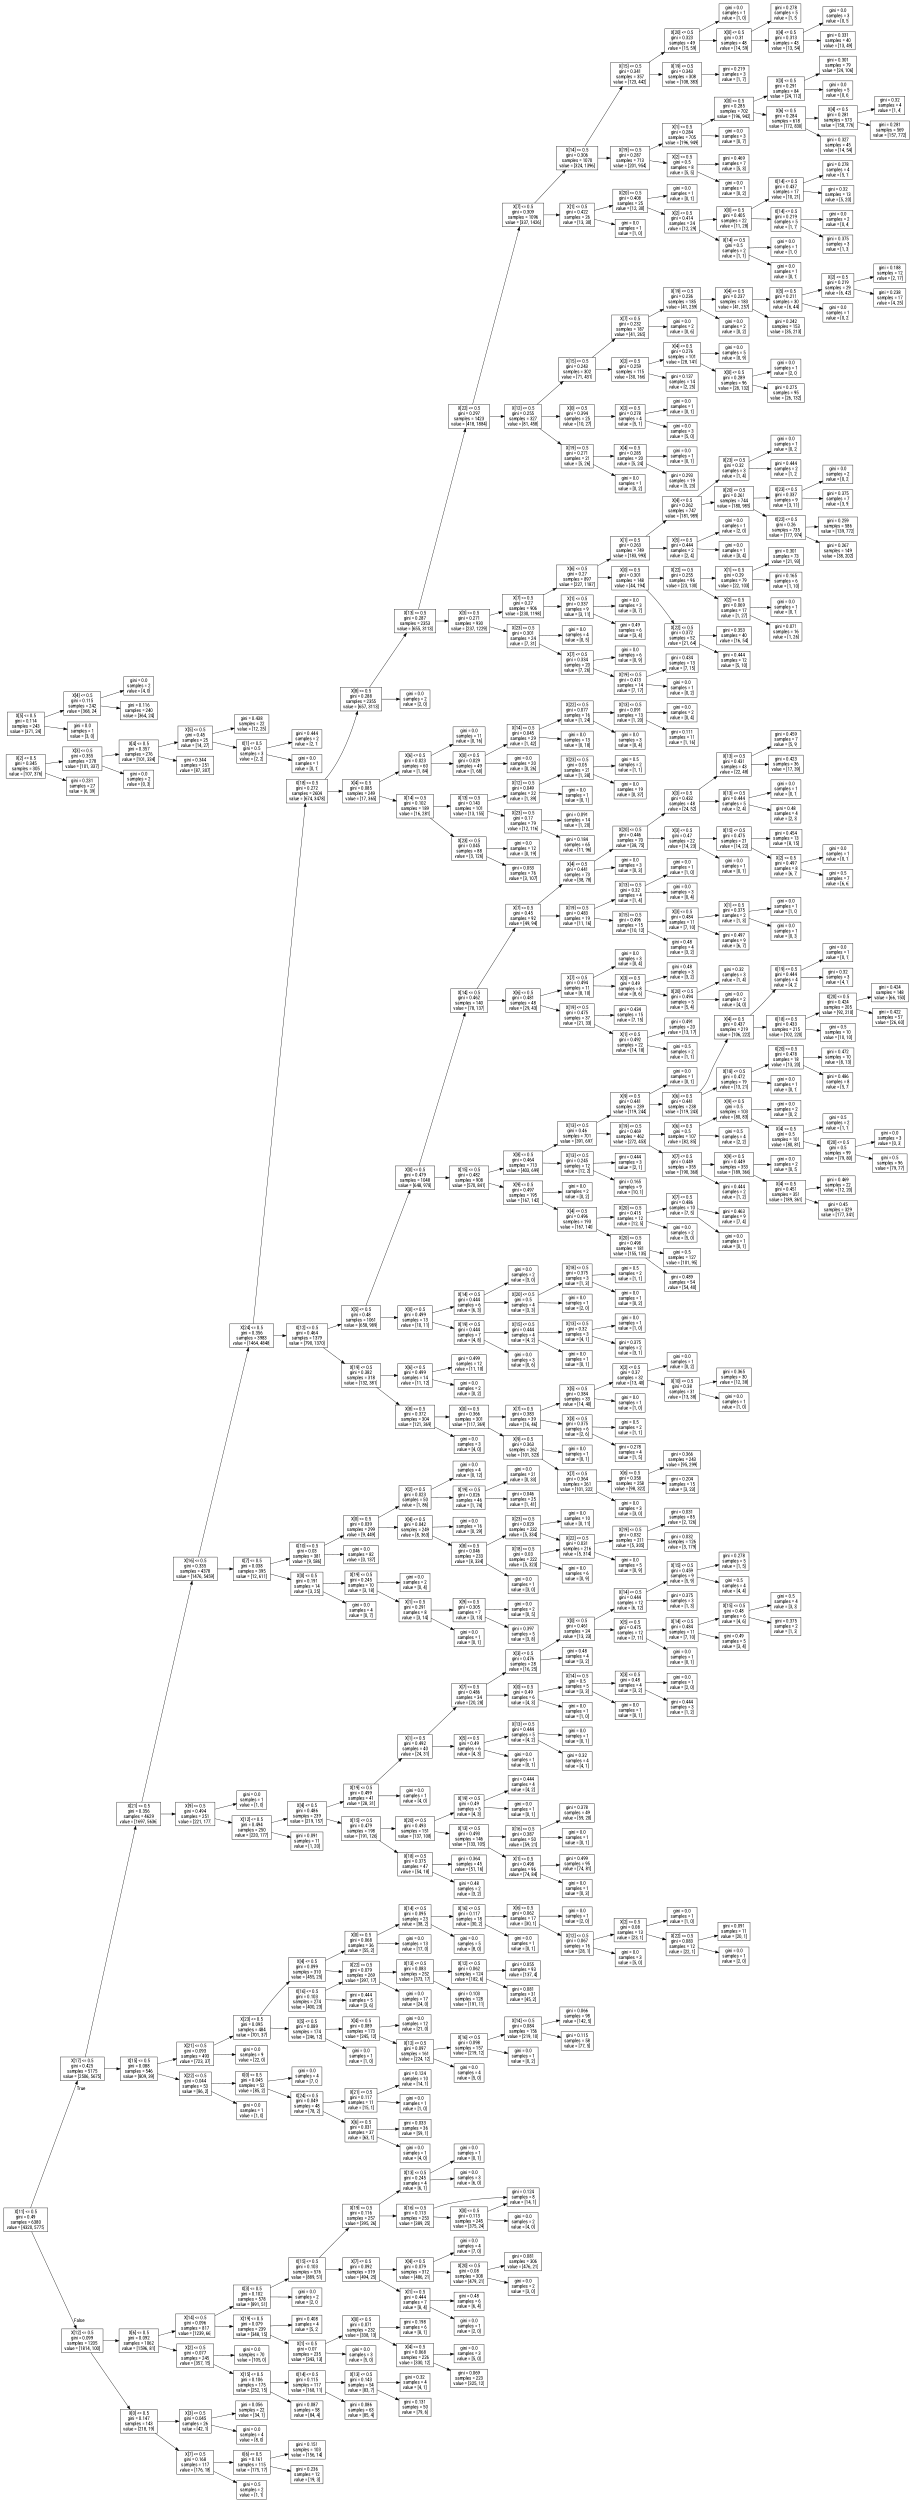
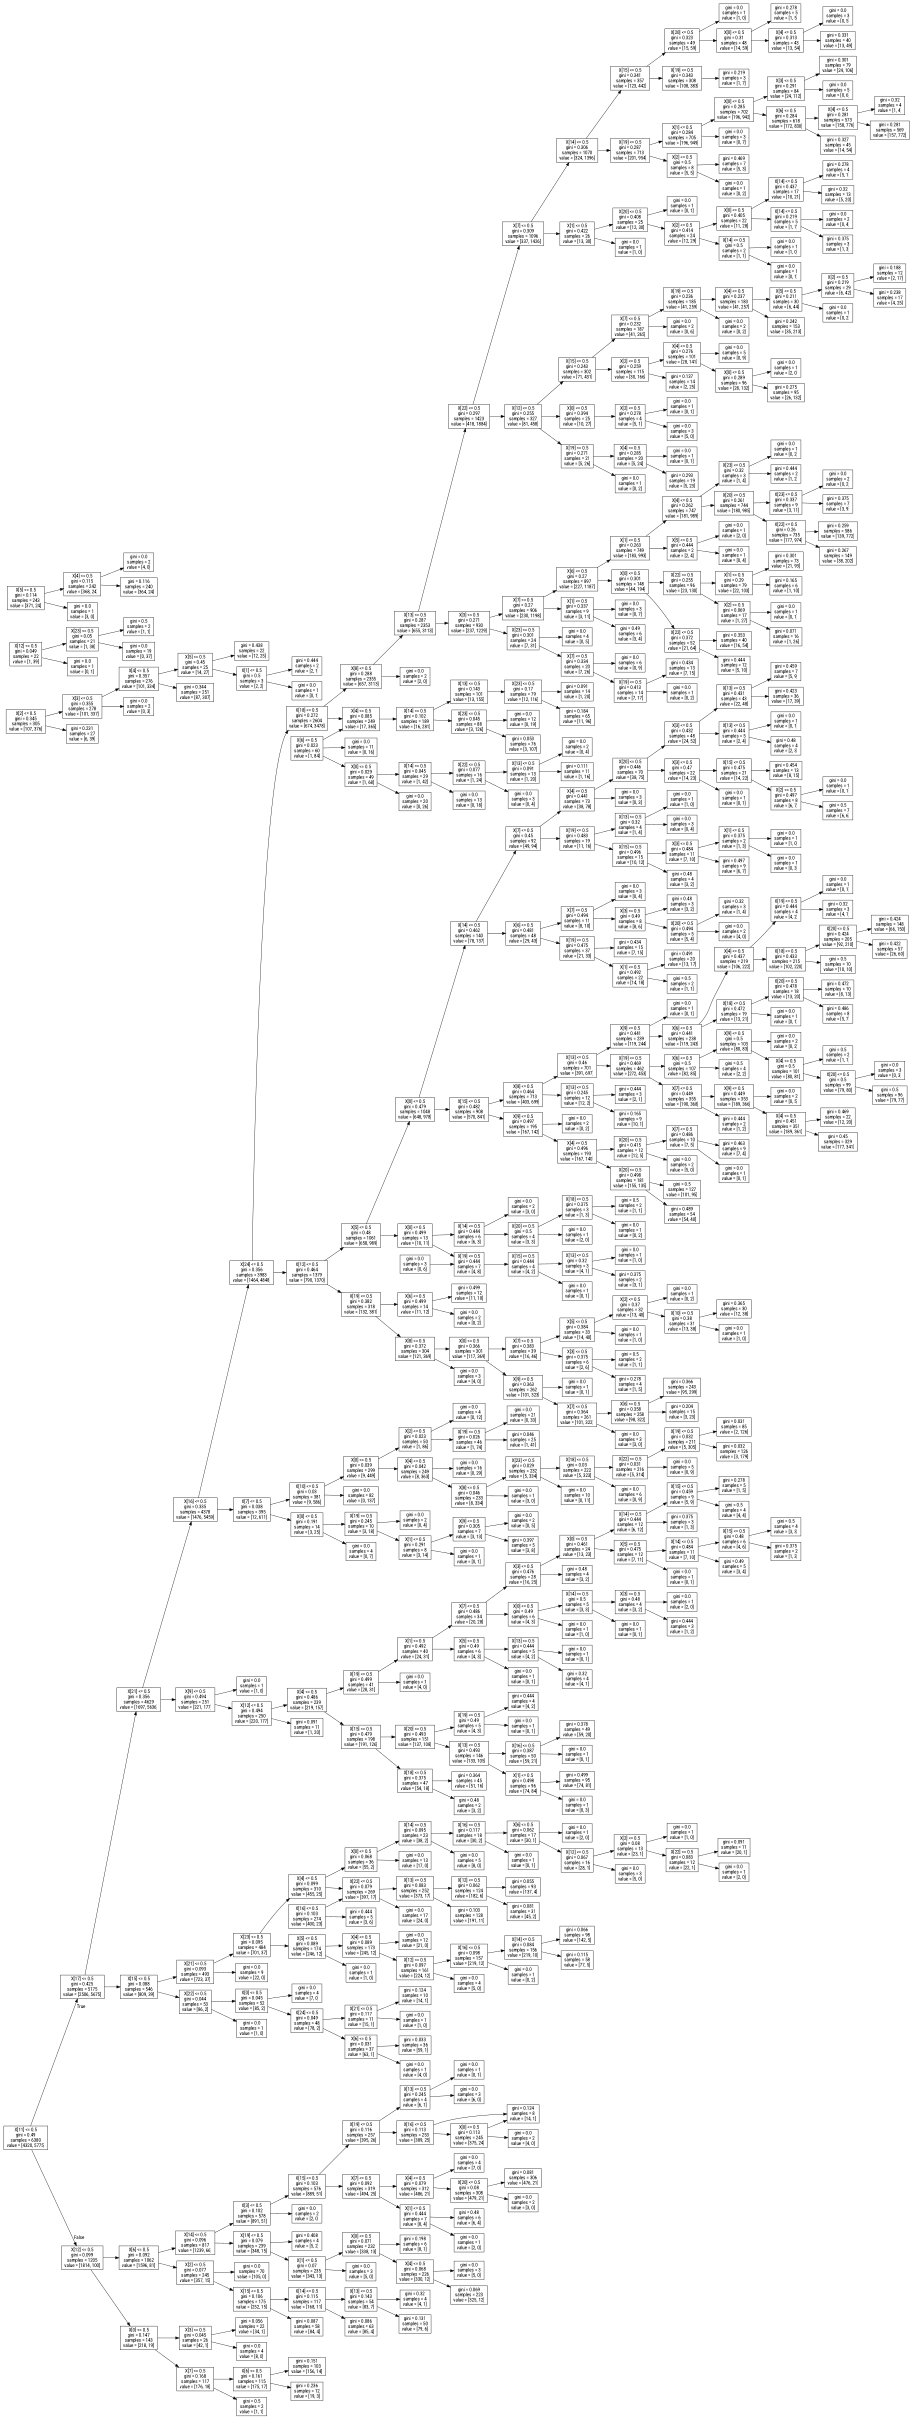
(388, 778) -> (331, 735)
(496, 799) -> none
(495, 1346) -> (440, 1264)
(548, 1536) -> (548, 1468)
